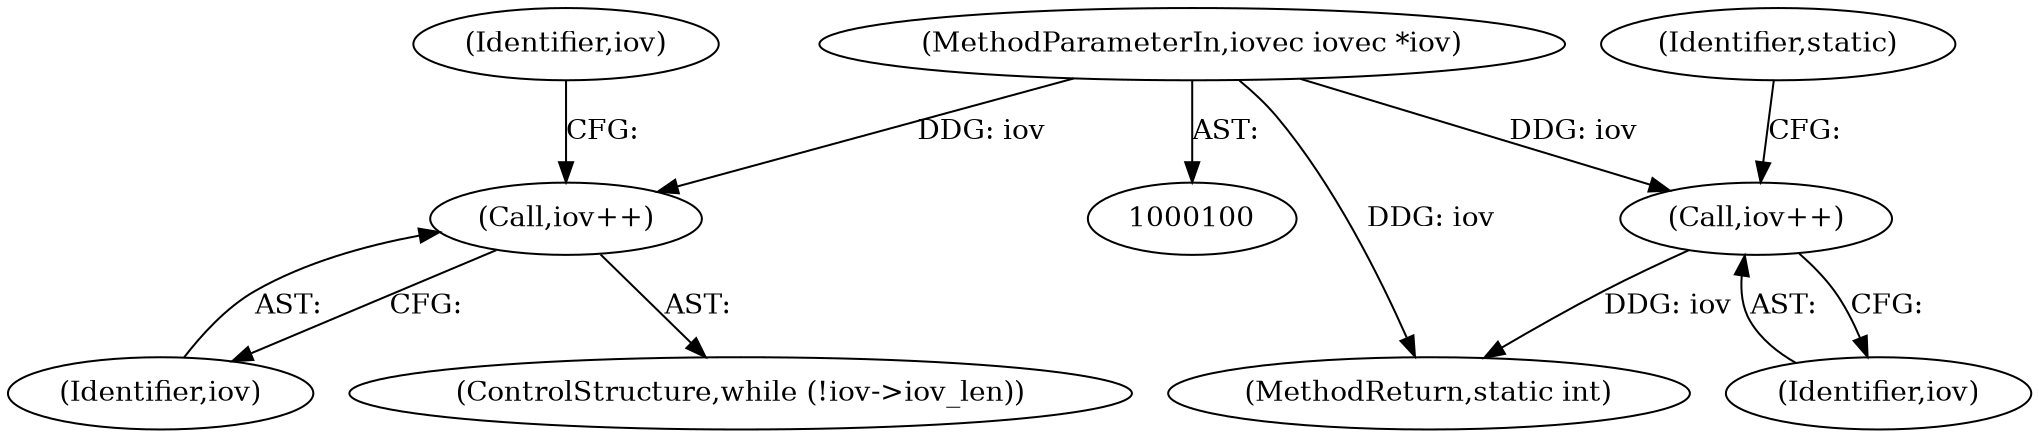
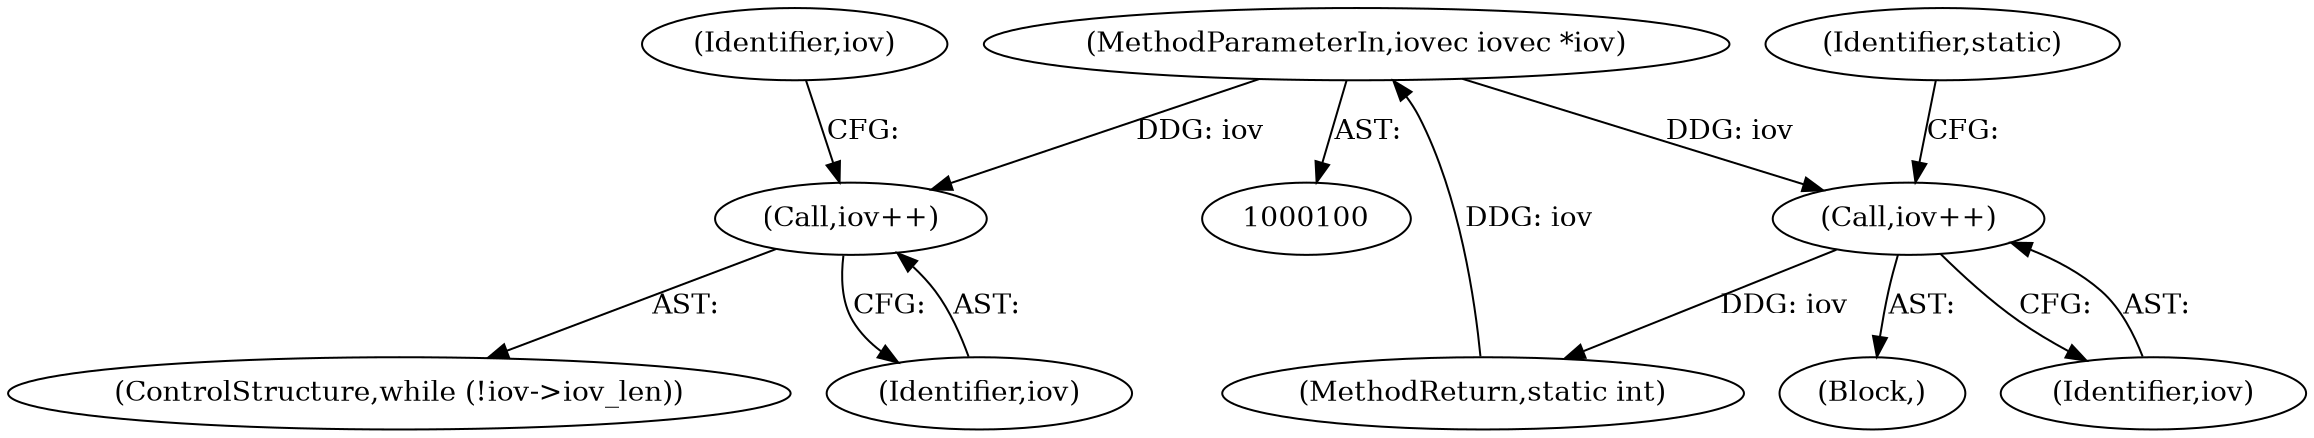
(1336, 200) -> (1457, 222)
none -> (1872, 393)
